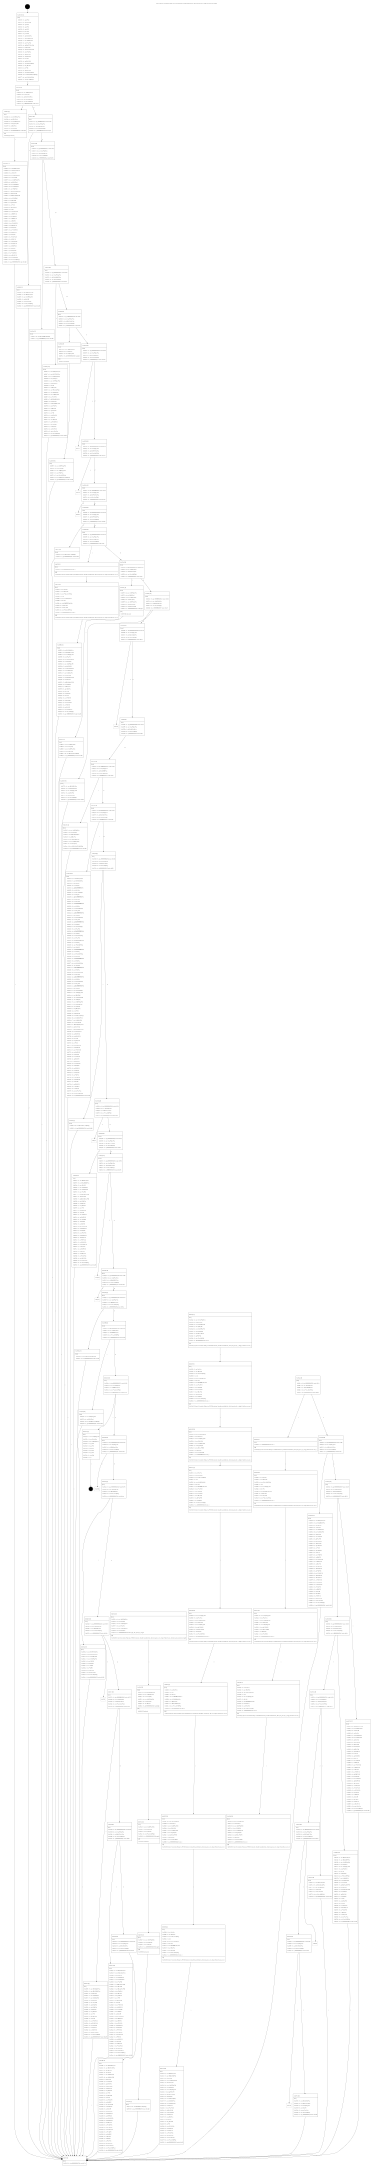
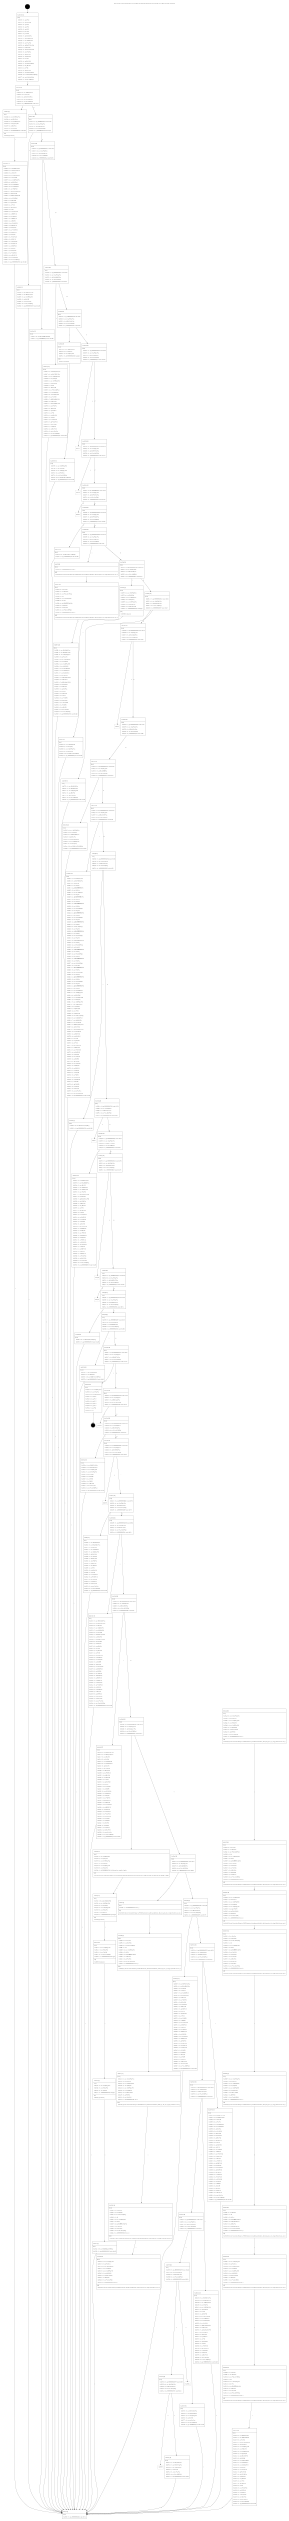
none -> (131, 1726)
